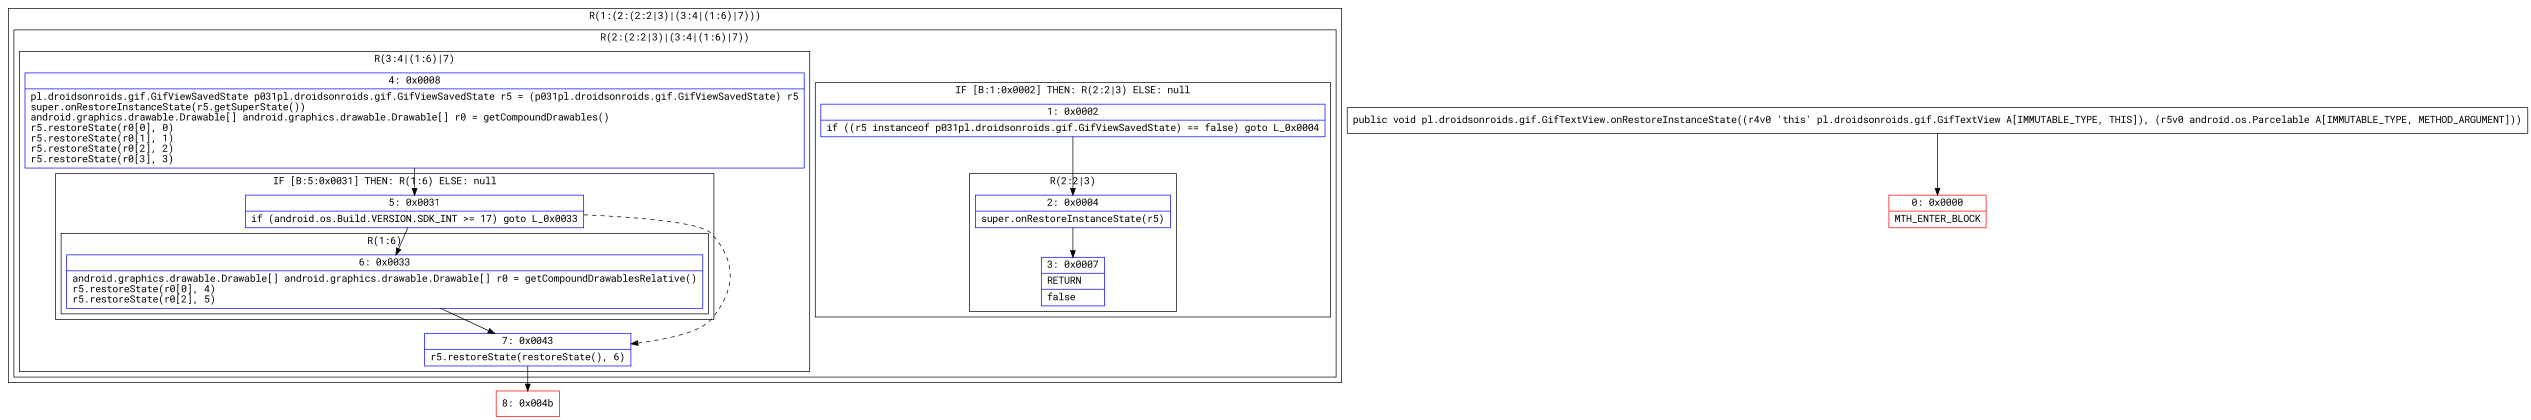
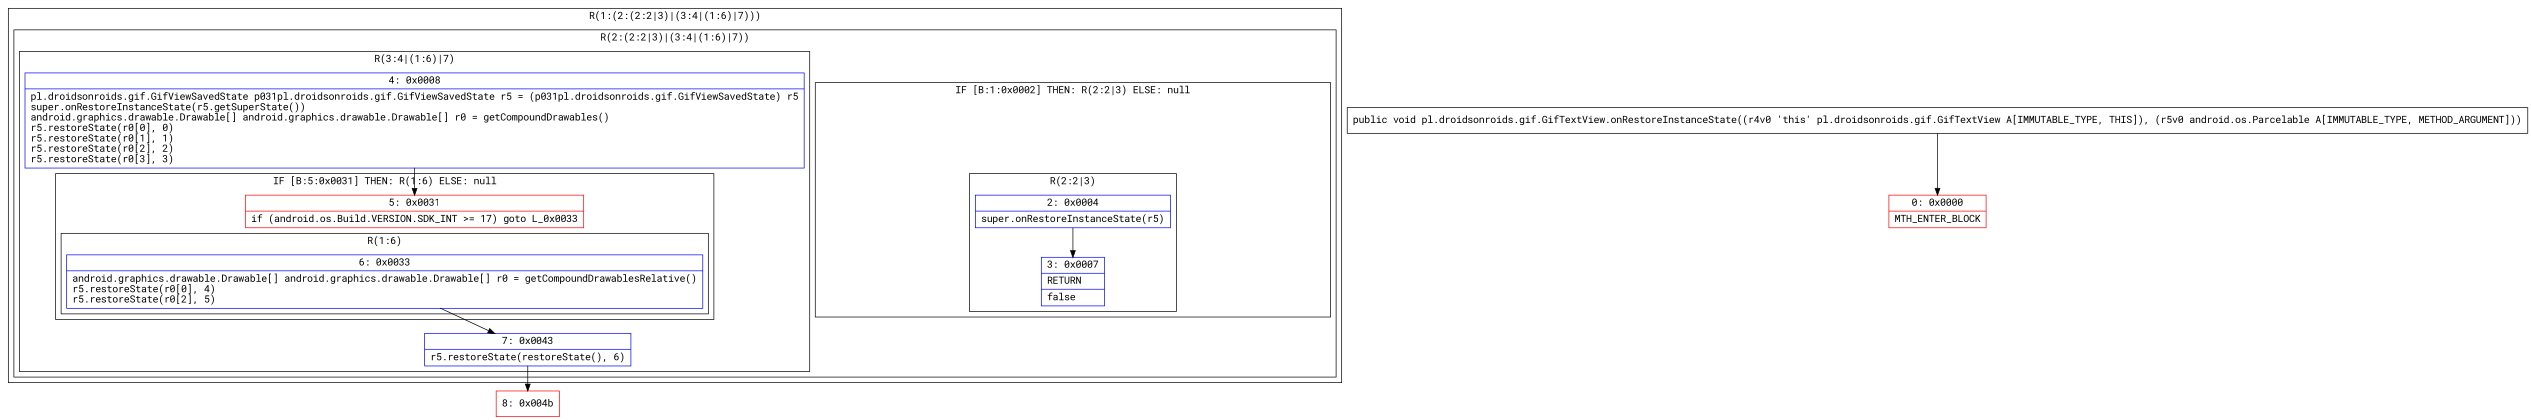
(1073, 120) -> none
(415, 211) -> (415, 211)
(403, 238) -> none
(724, 252) -> none
